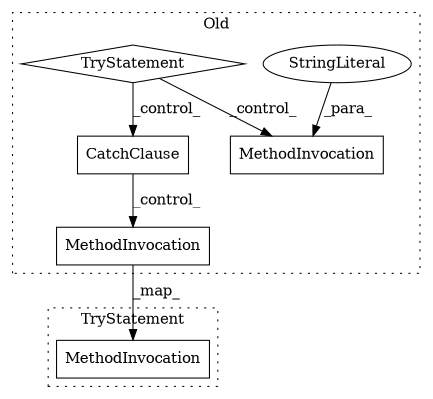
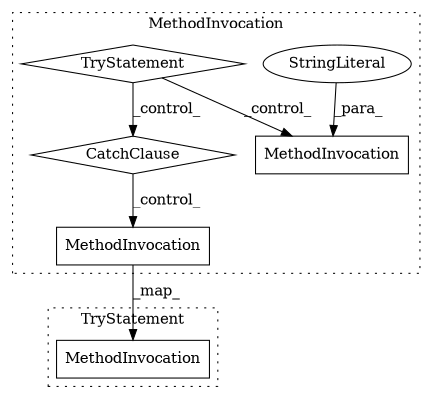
(216, 25) -> (216, 25)
(133, 155) -> (133, 155)
